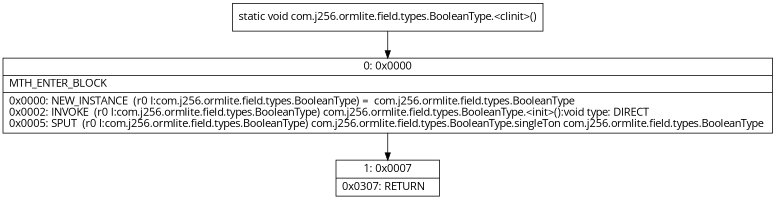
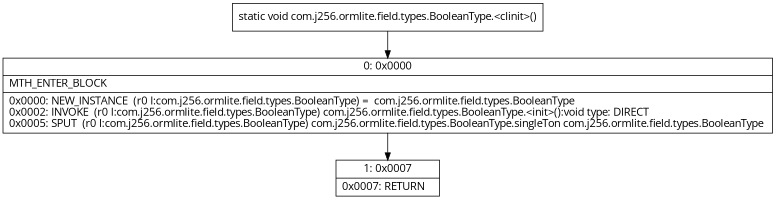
(388, 187) -> (388, 187)
